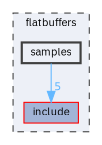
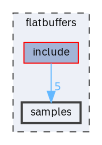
(51, 77) -> (51, 77)
